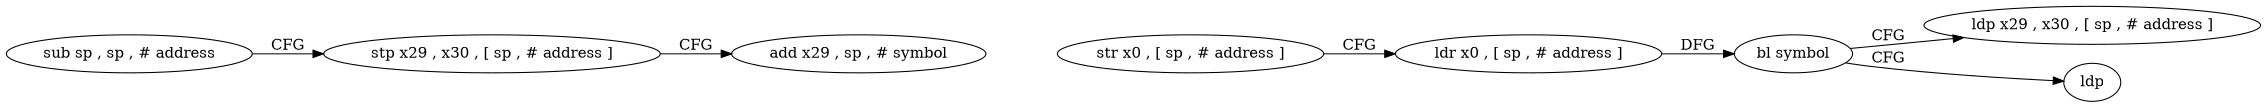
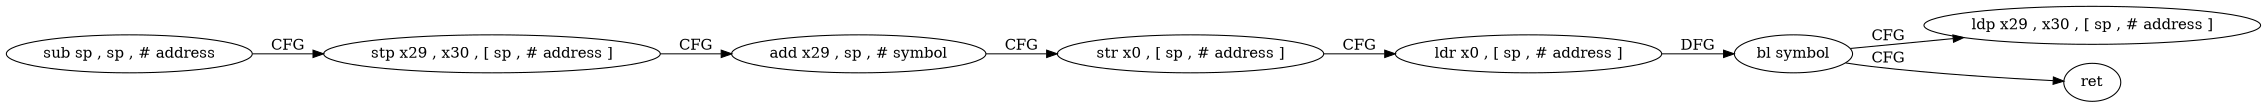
none -> (1016, 54)
(2092, 82) -> (2092, 82)
